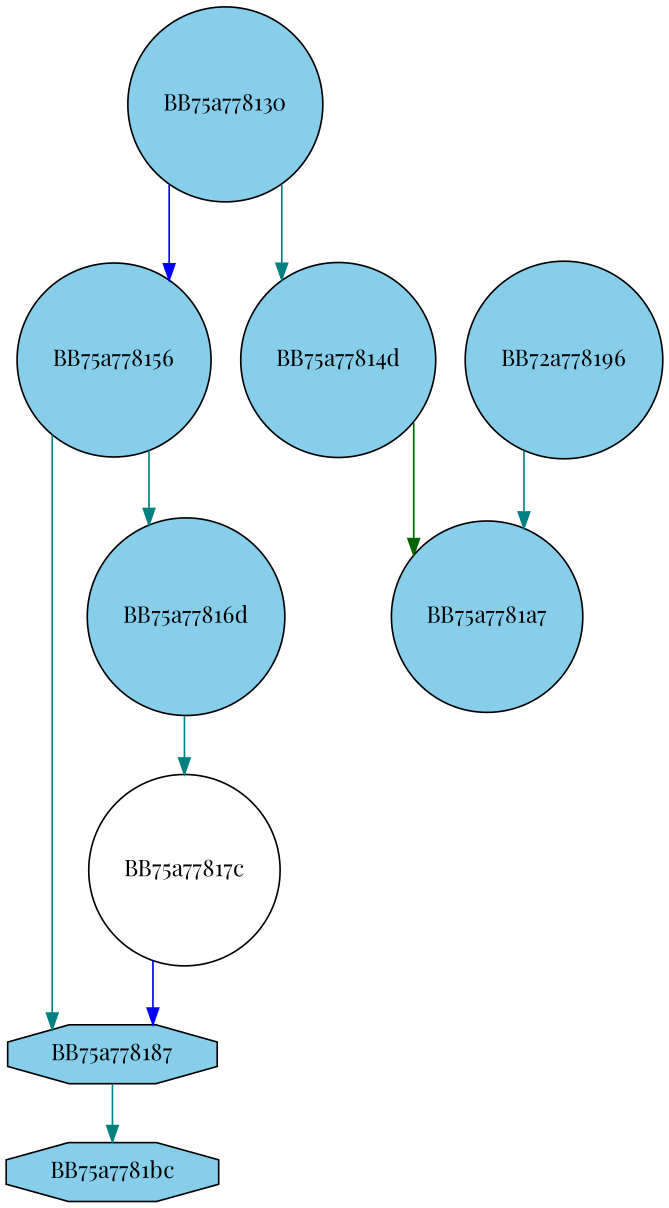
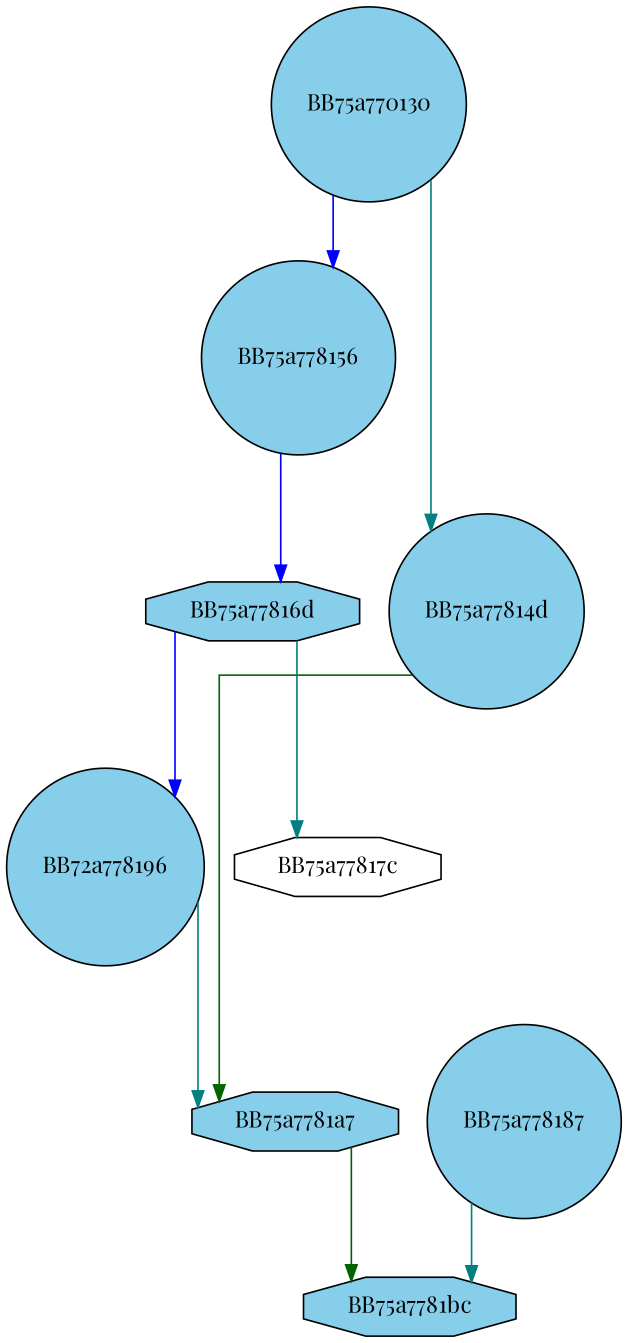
(225, 104) -> (369, 104)
(149, 479) -> (281, 509)
(186, 617) -> (253, 611)
(487, 617) -> (295, 1122)
none -> (175, 706)
(52, 724) -> none
(184, 870) -> (338, 867)
(153, 984) -> none
(112, 1054) -> (524, 1122)
none -> (351, 1206)
